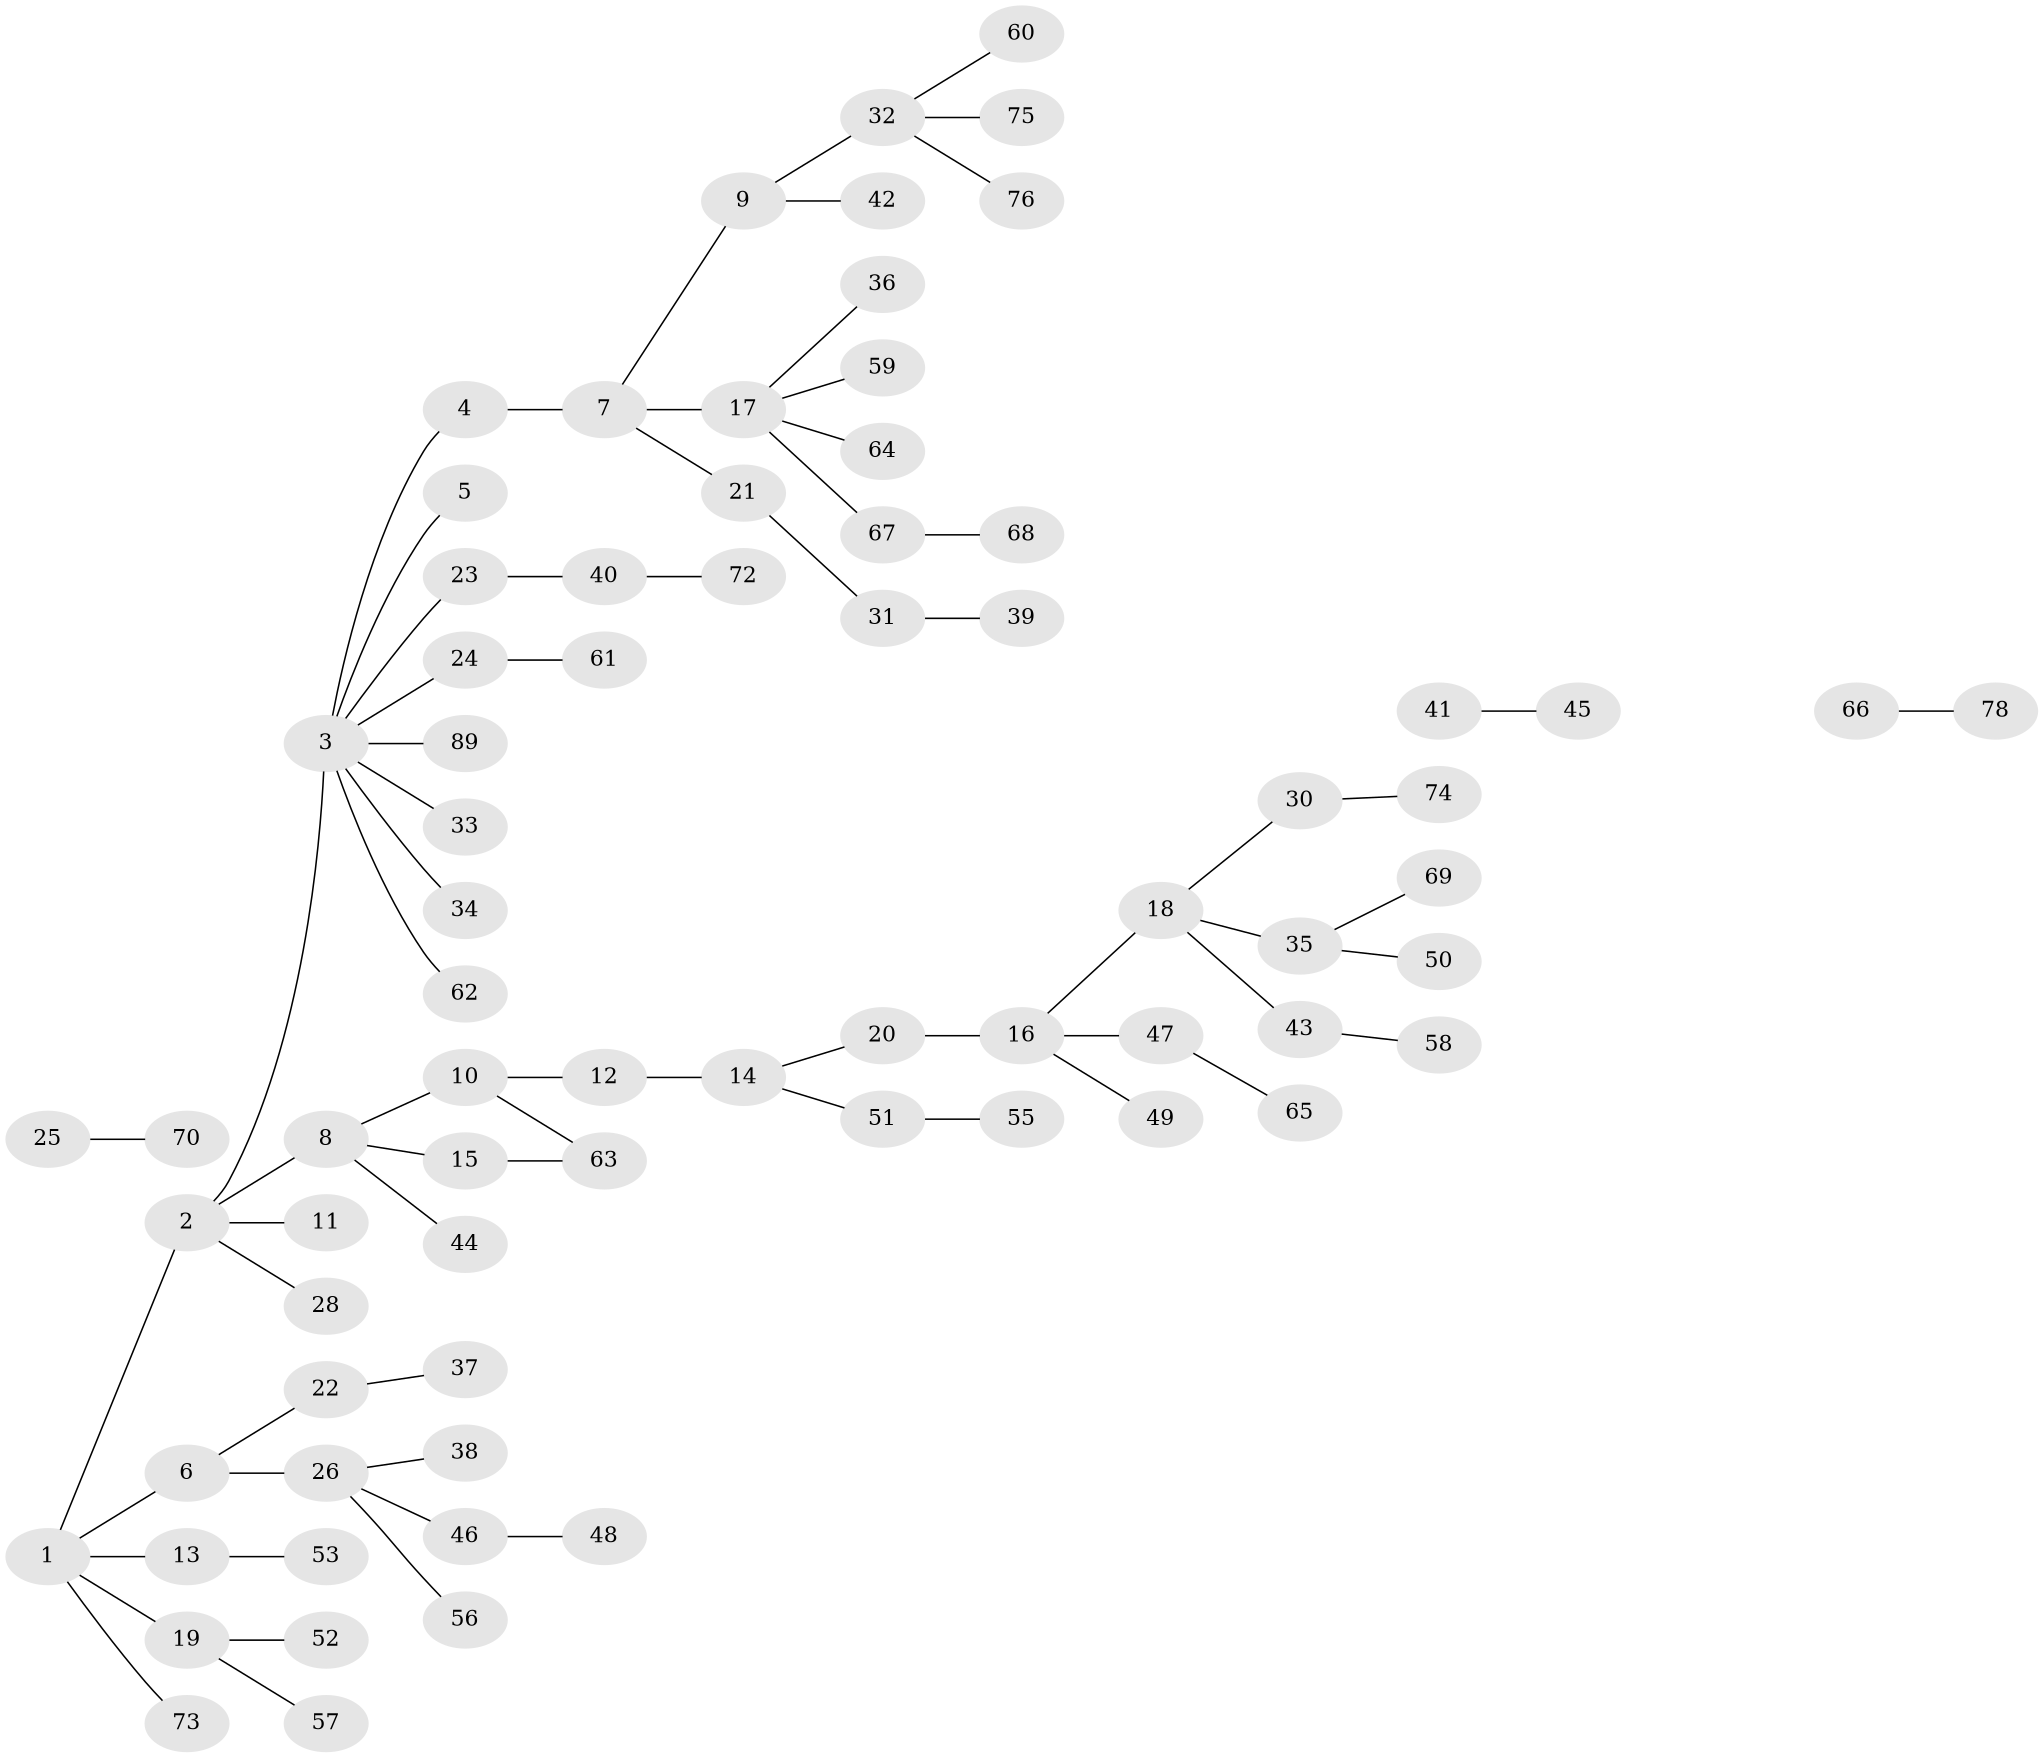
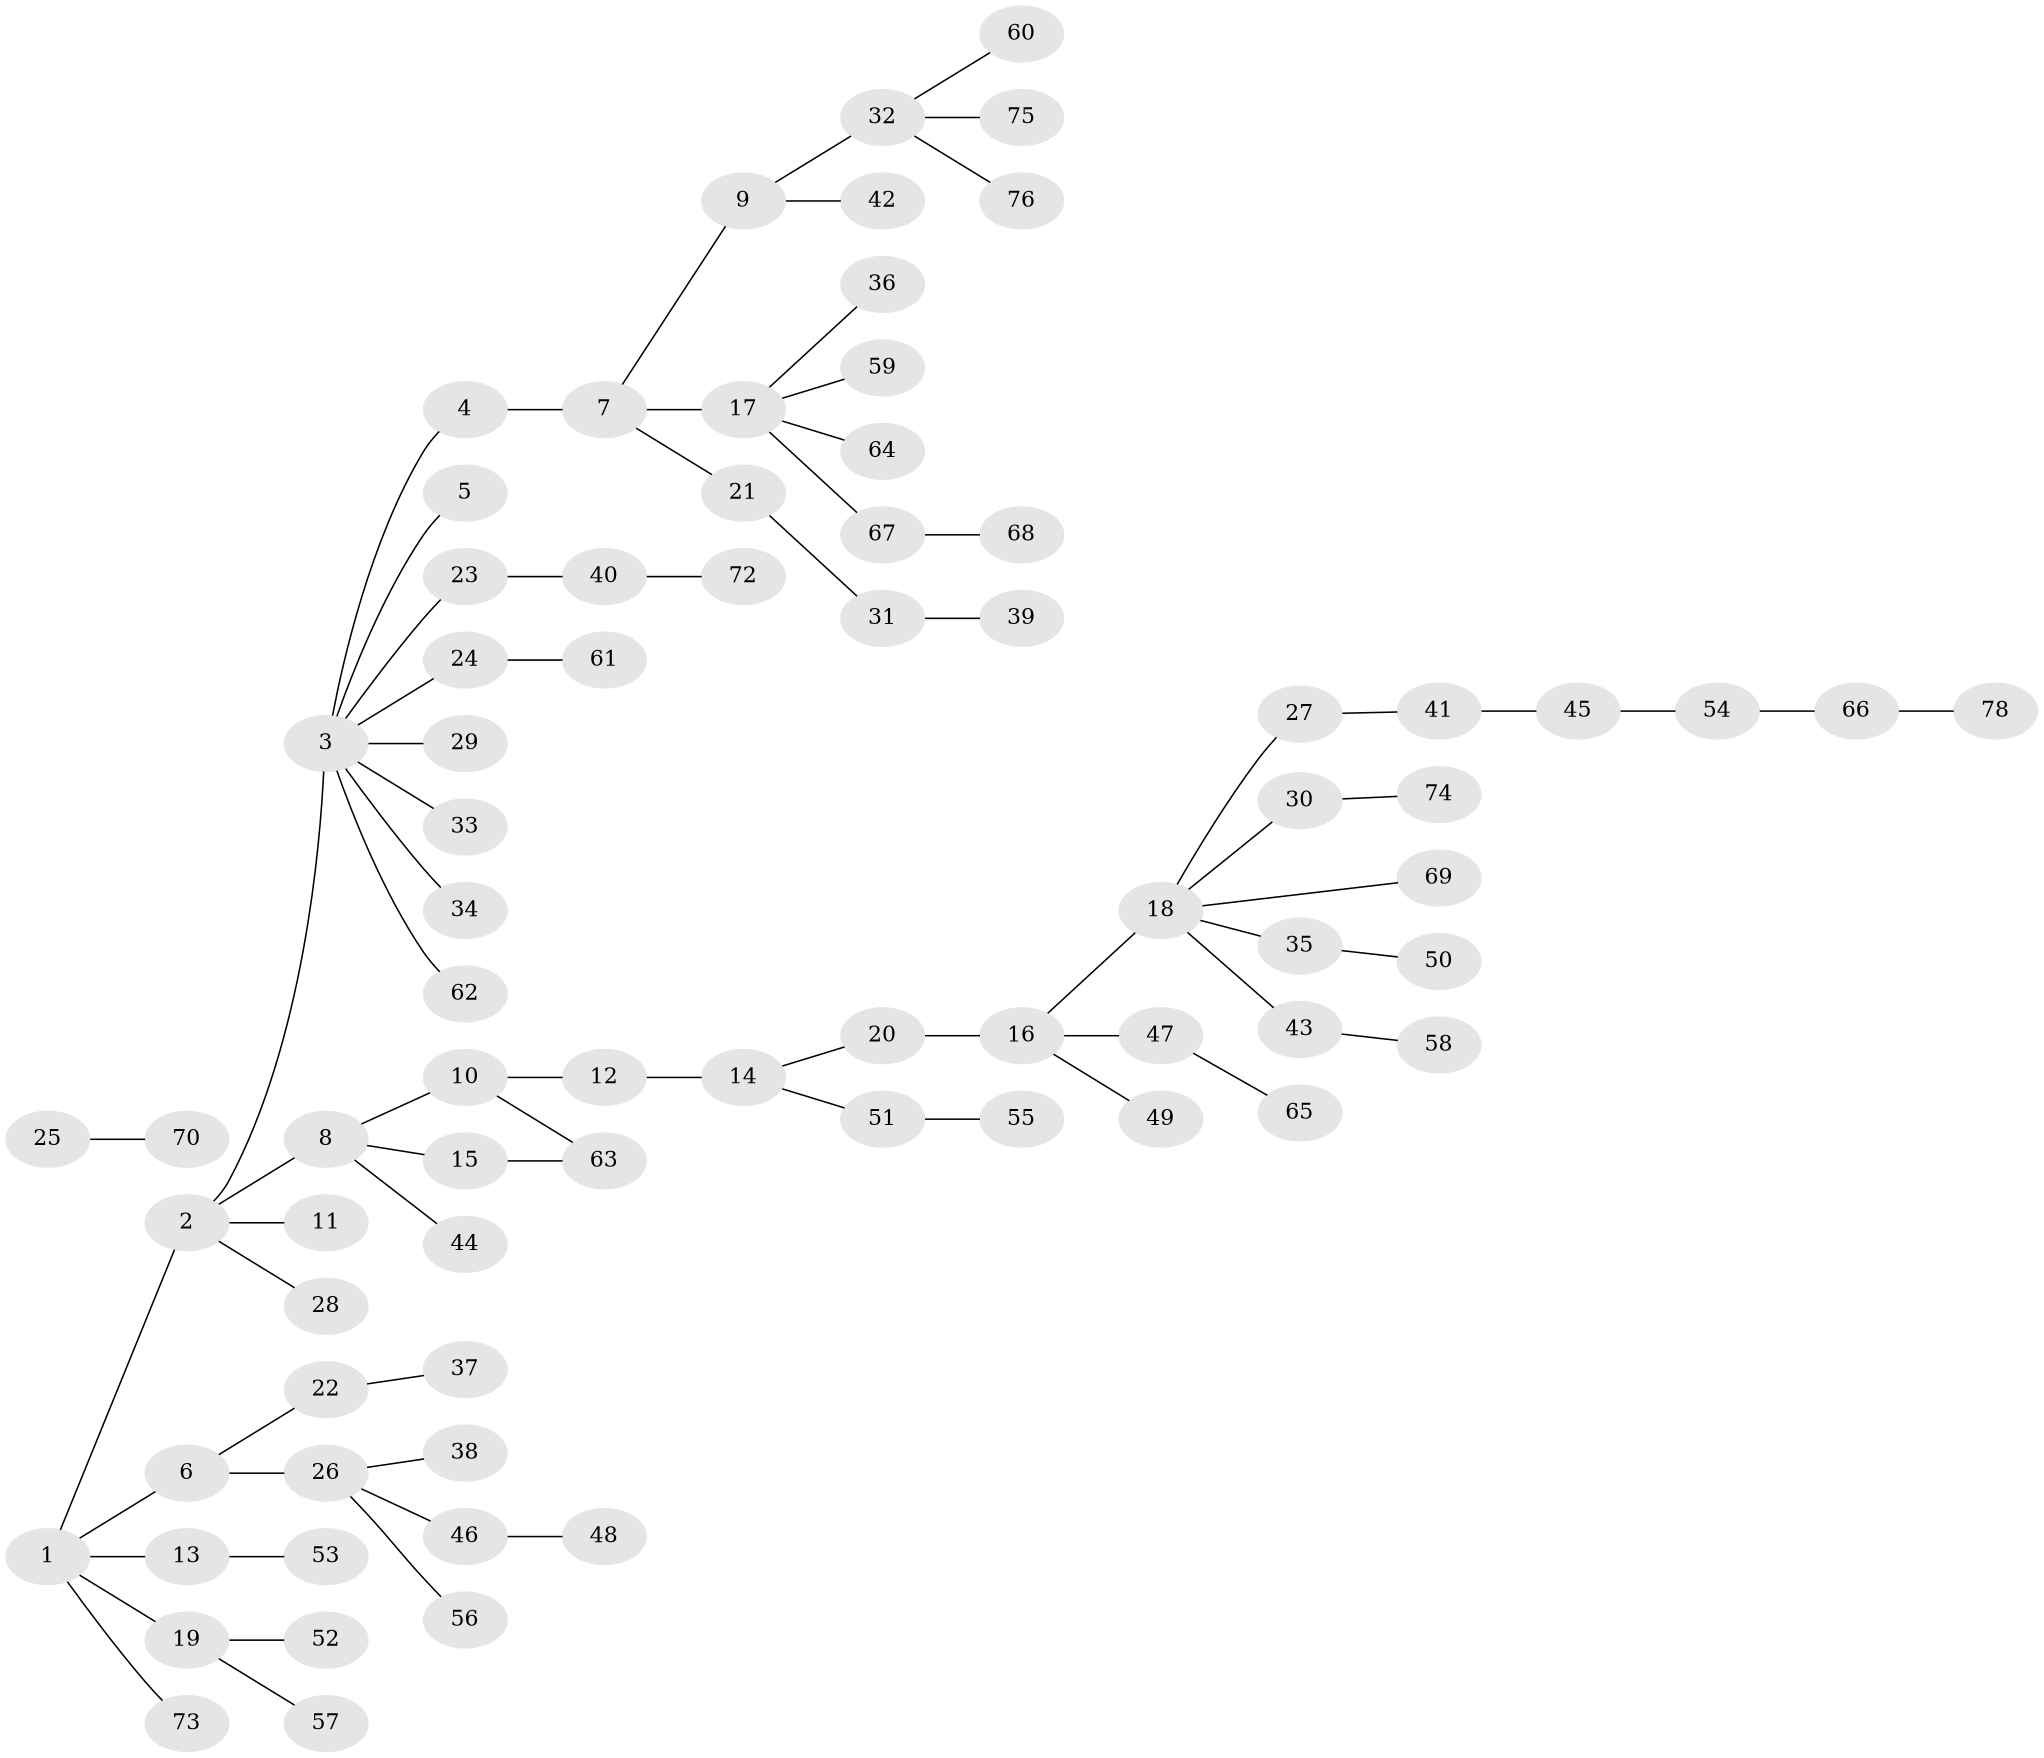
none -> (1717, 711)
none -> (1300, 714)
(465, 744) -> (465, 744)
(1370, 912) -> (1300, 894)
